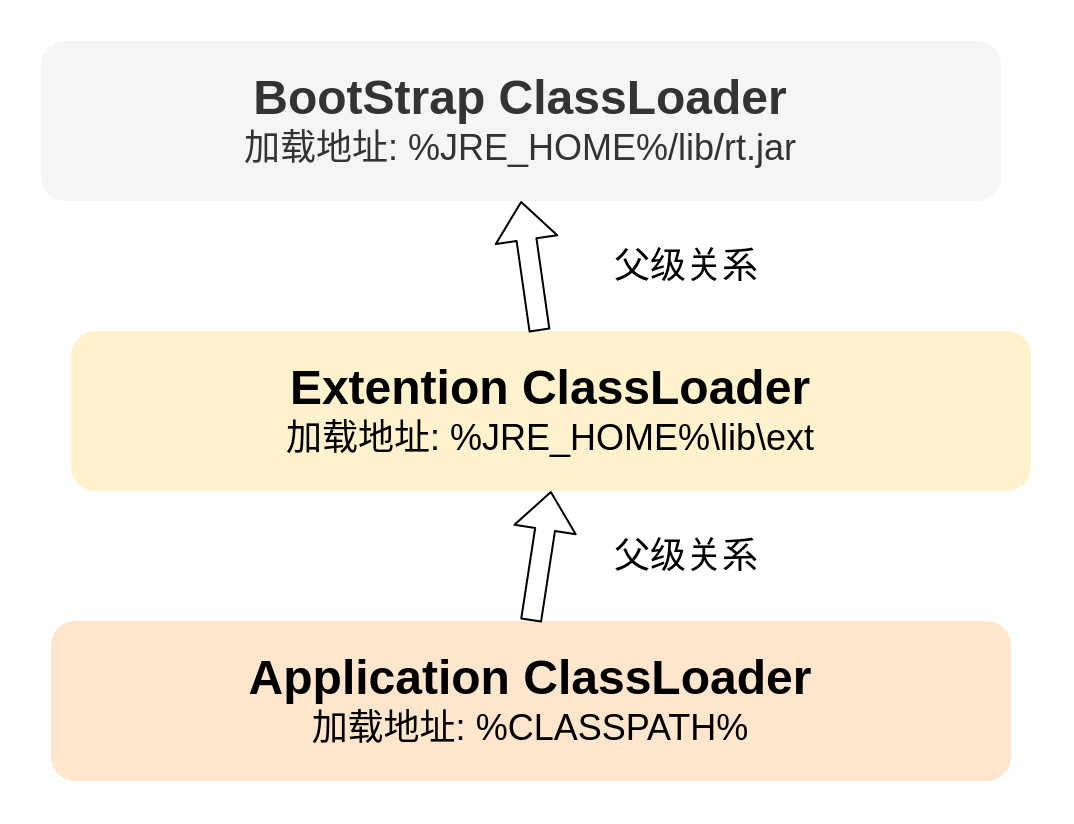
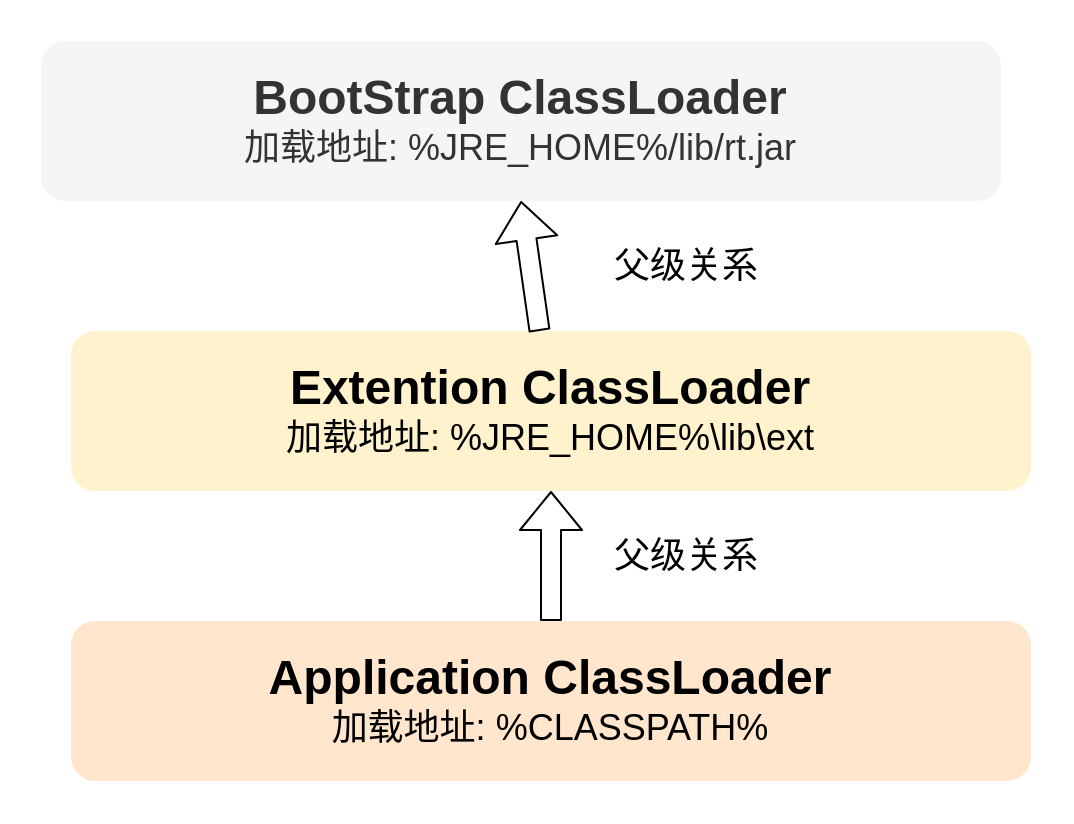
(531, 701) -> (551, 701)
